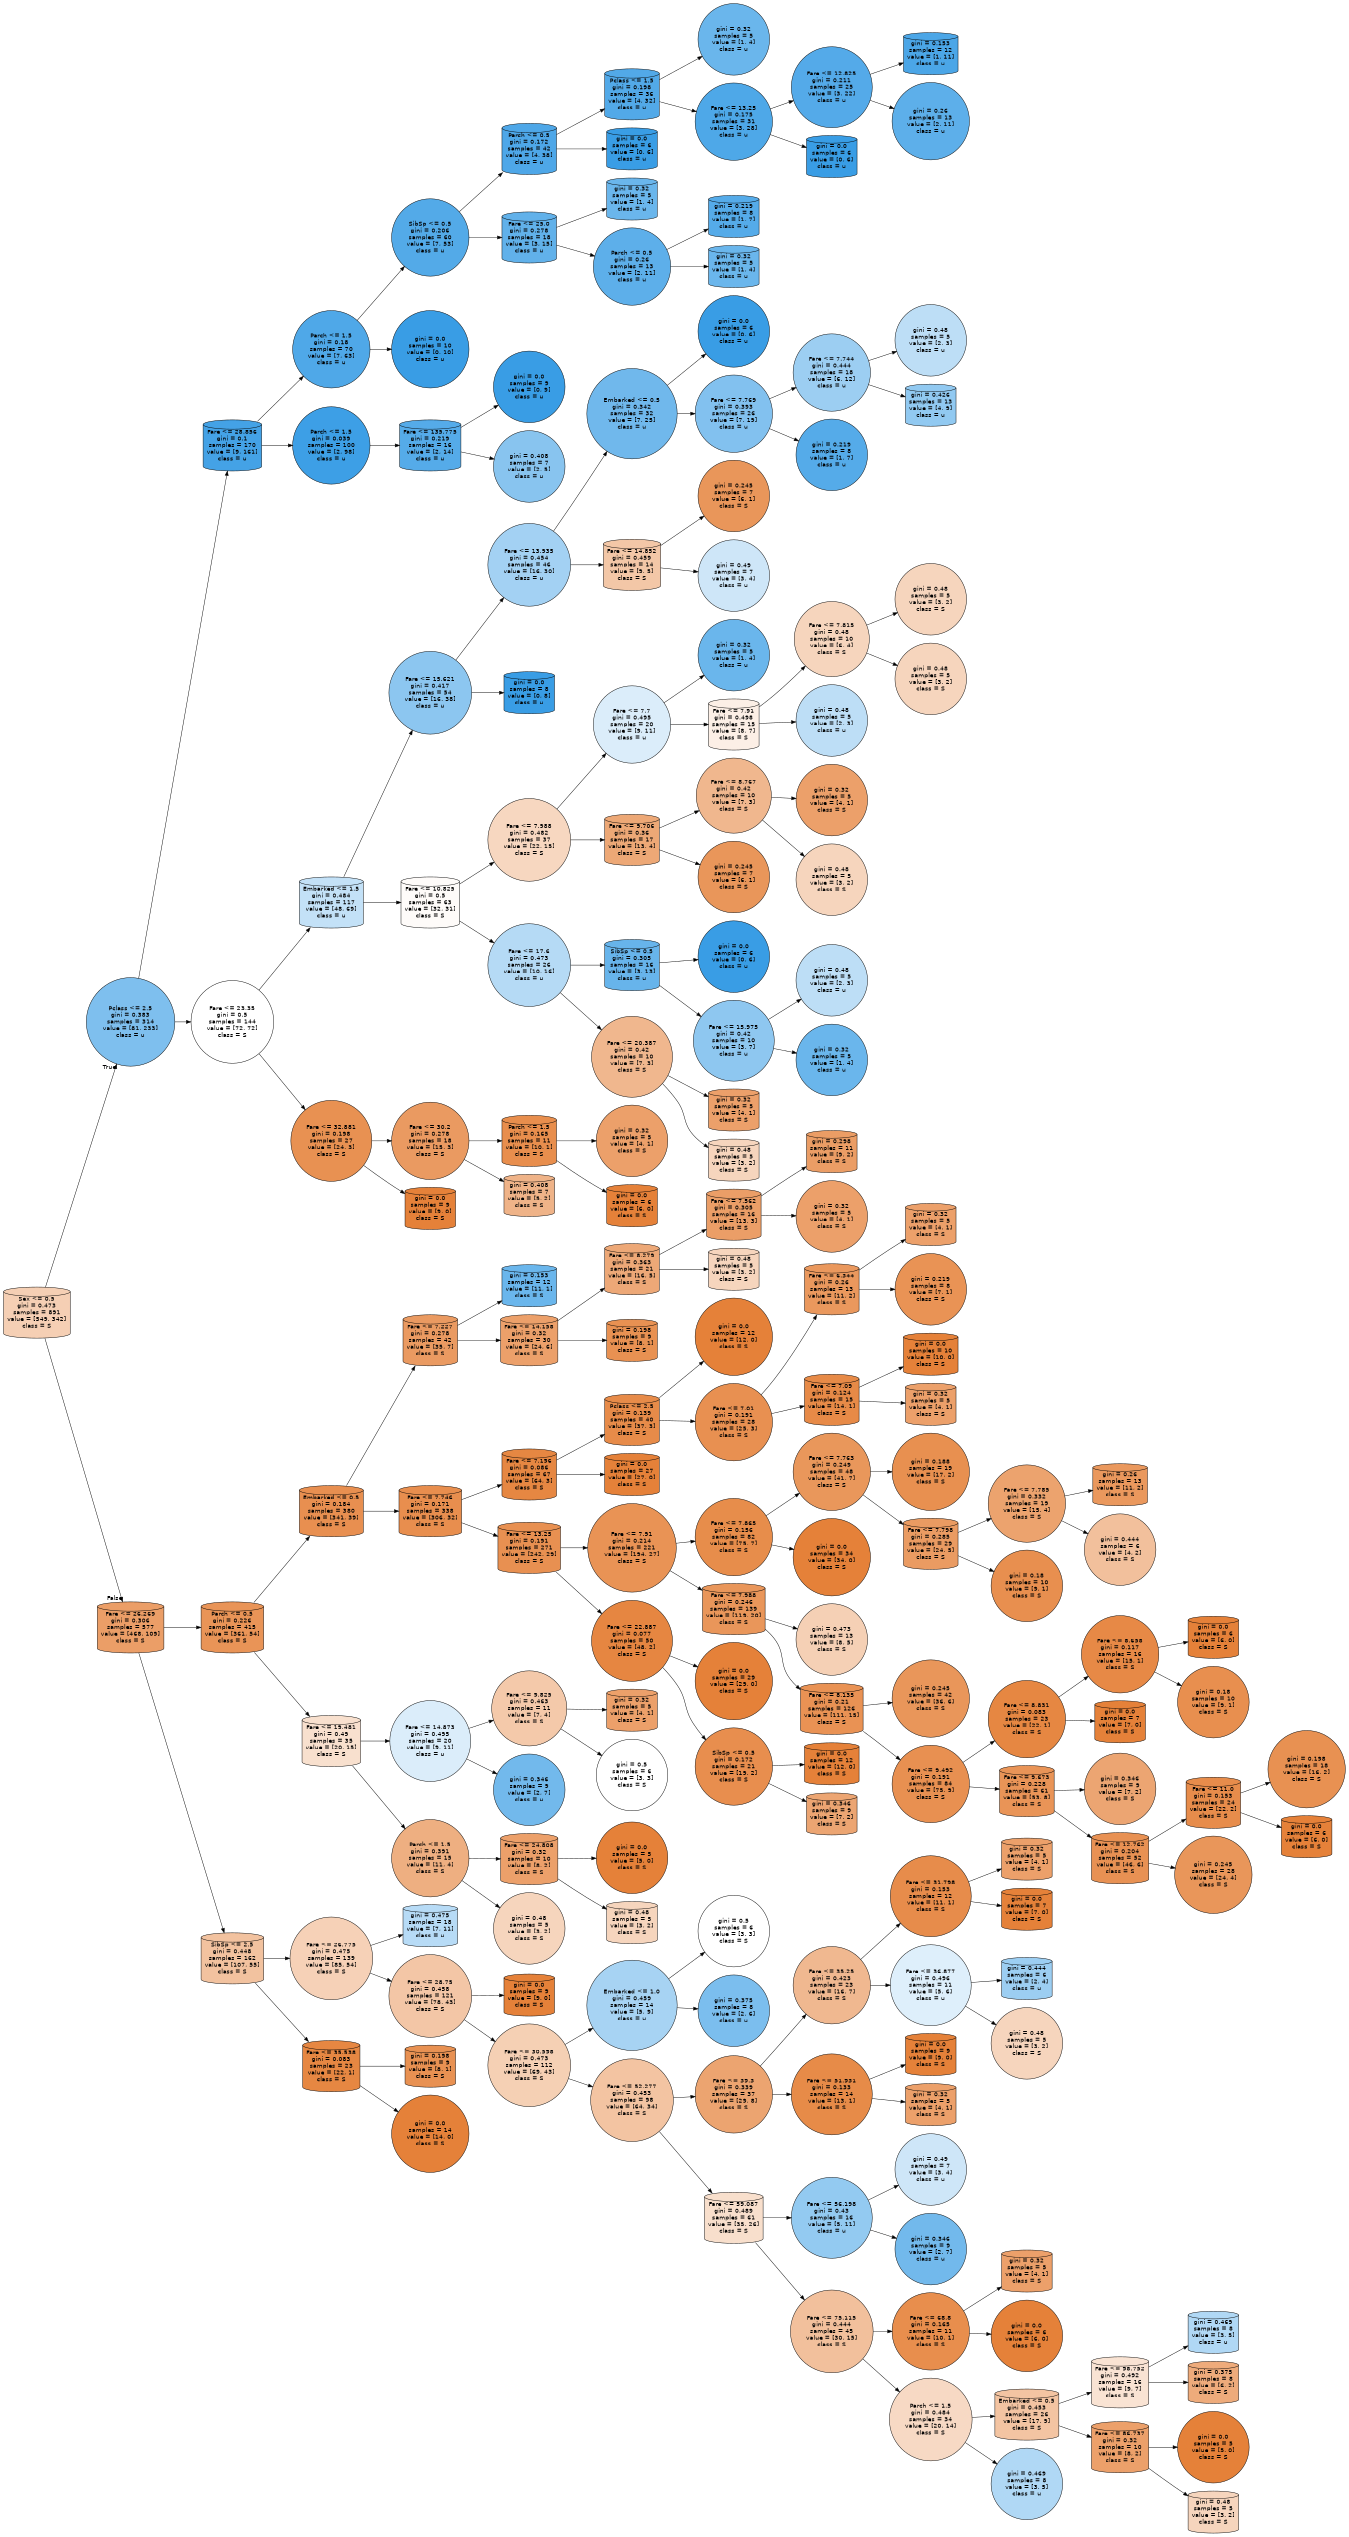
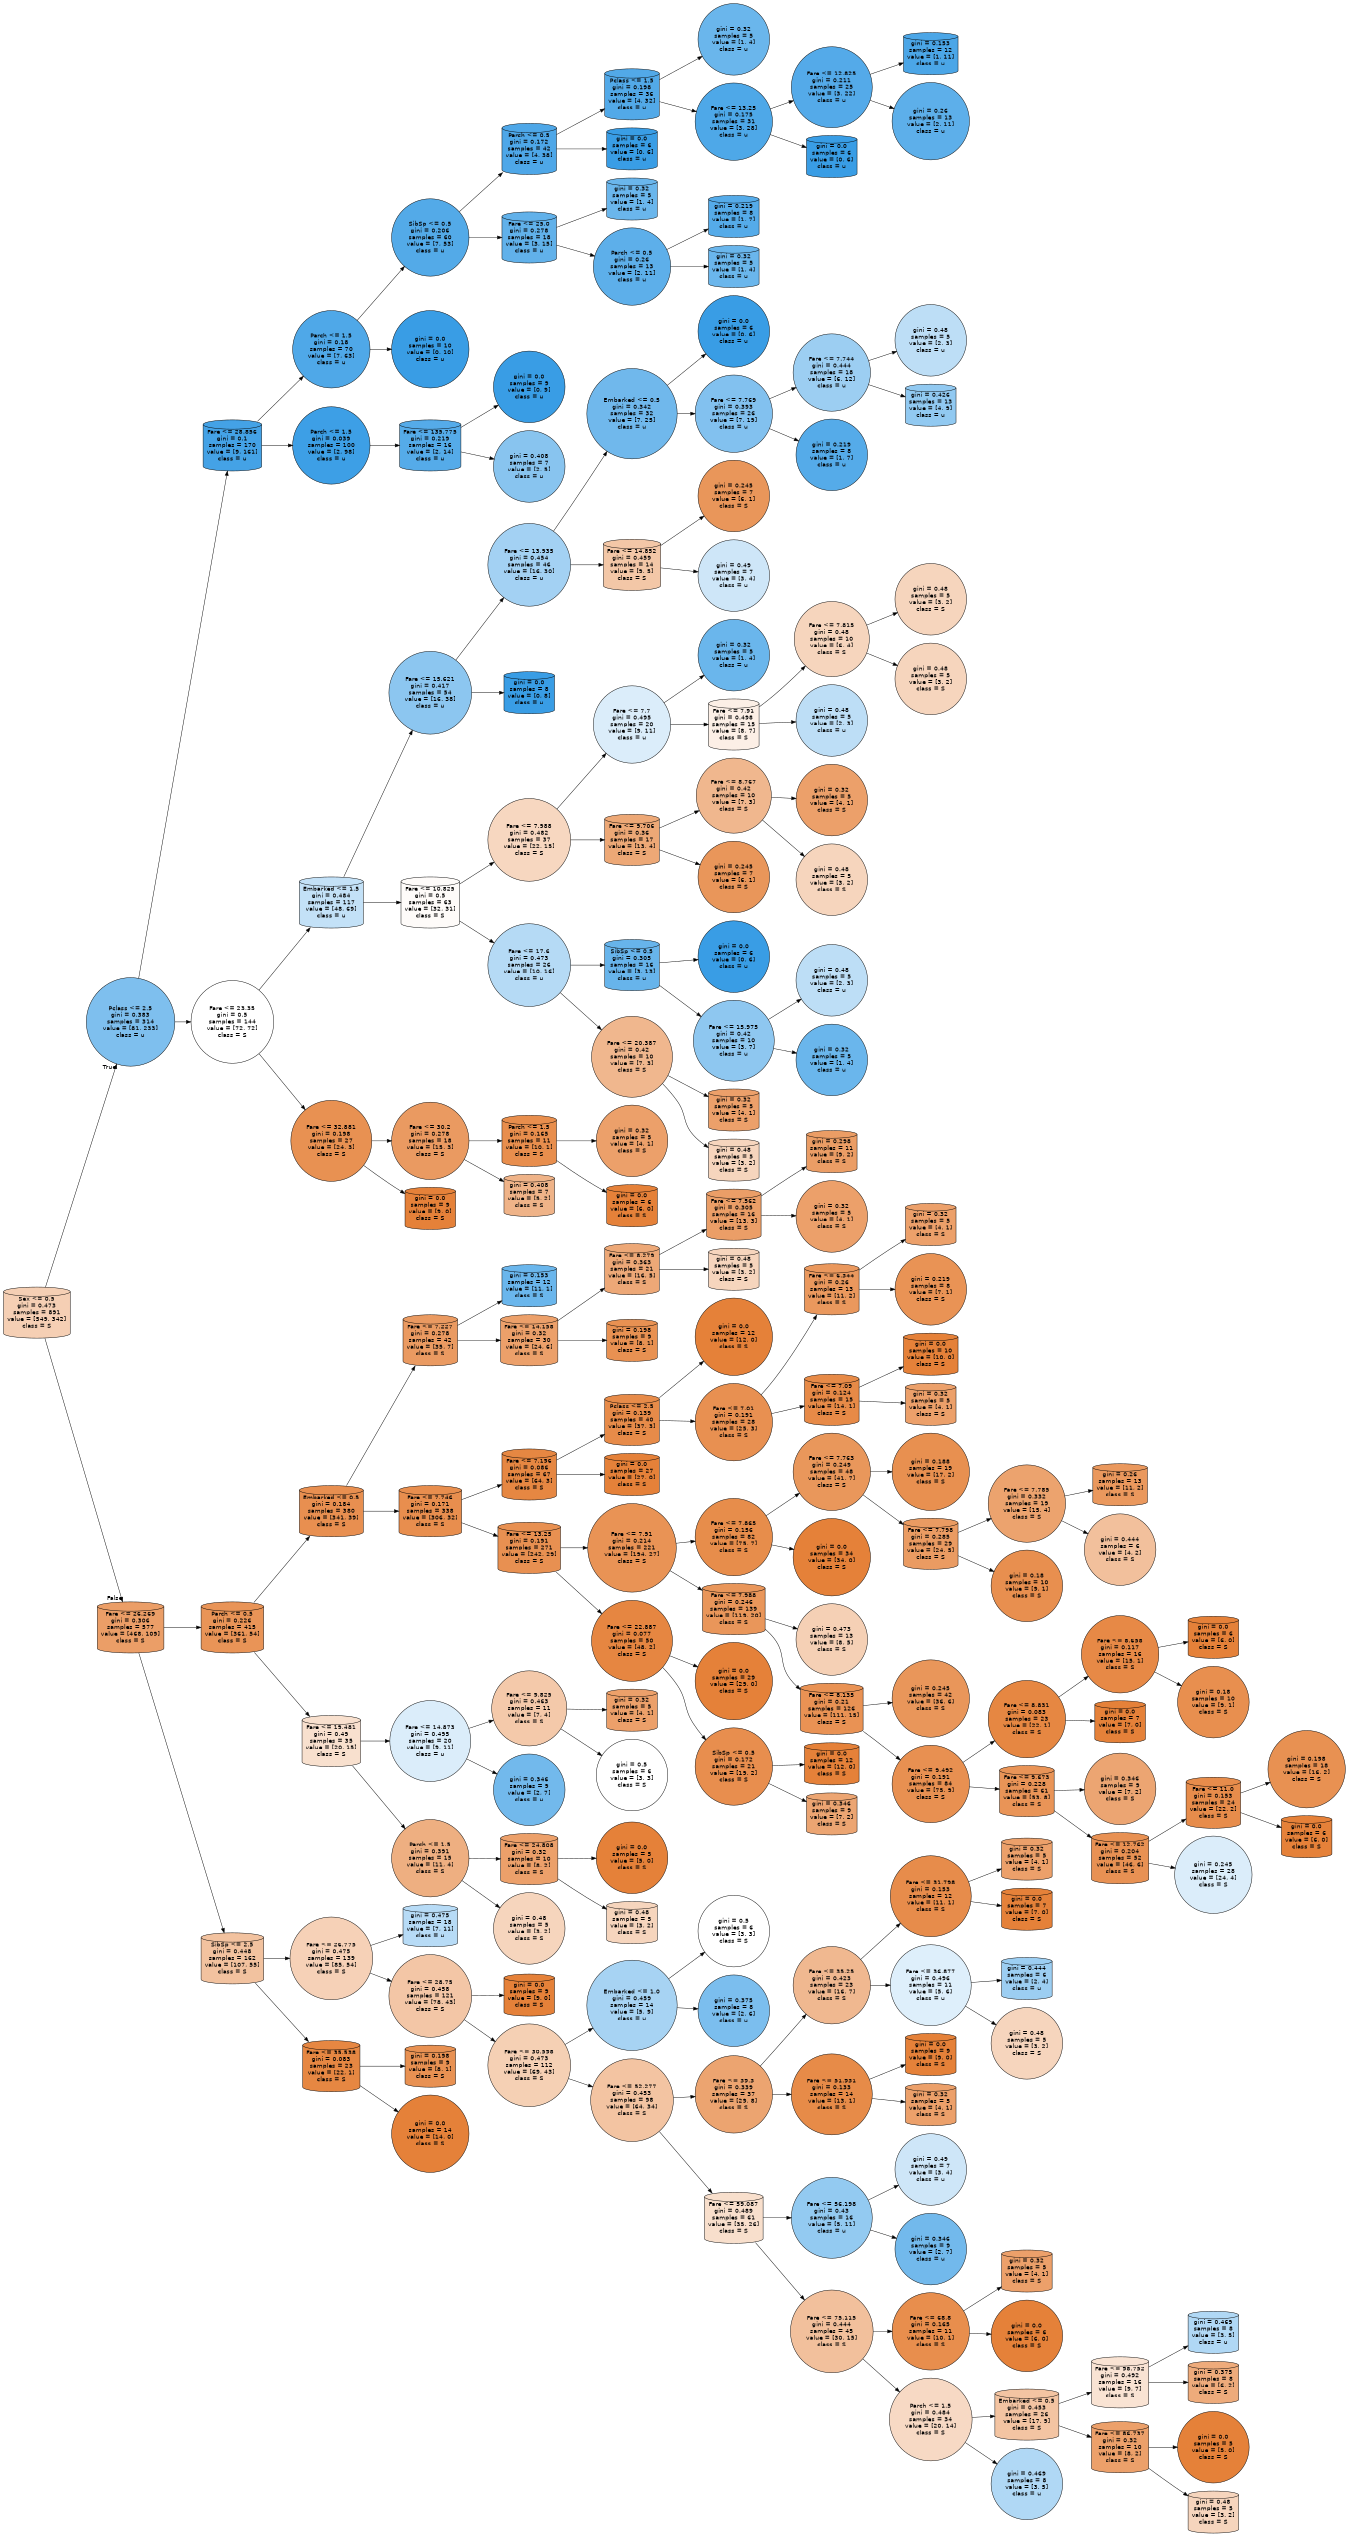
(1213, 1875) -> (1213, 1875)
